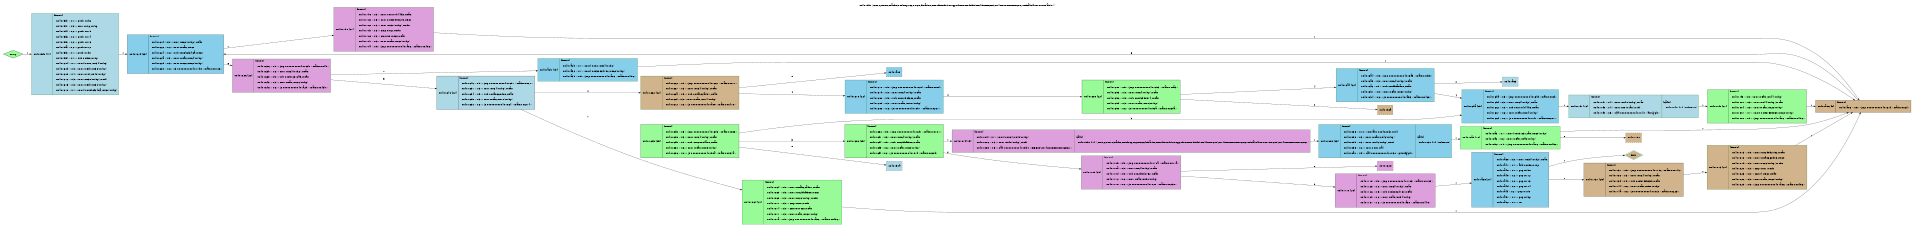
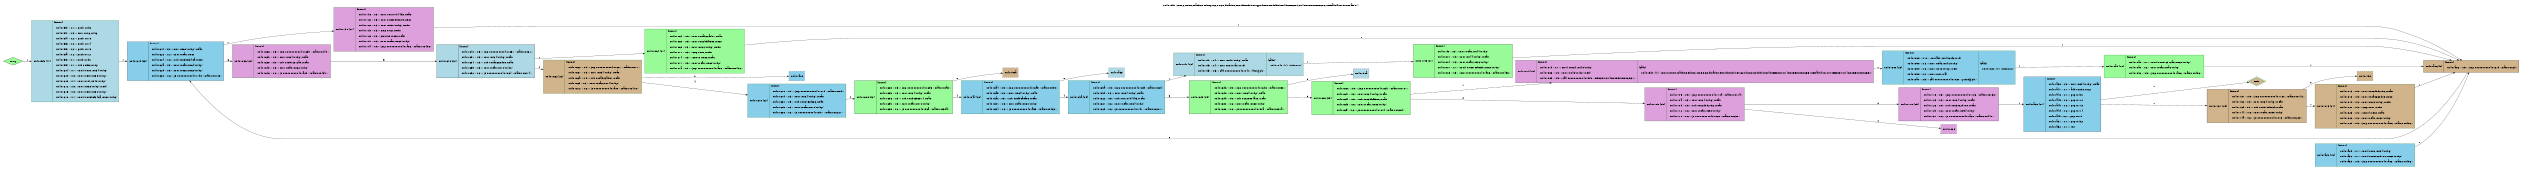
(433, 73) -> none
(1099, 120) -> (1176, 97)
(1592, 138) -> (2328, 79)
